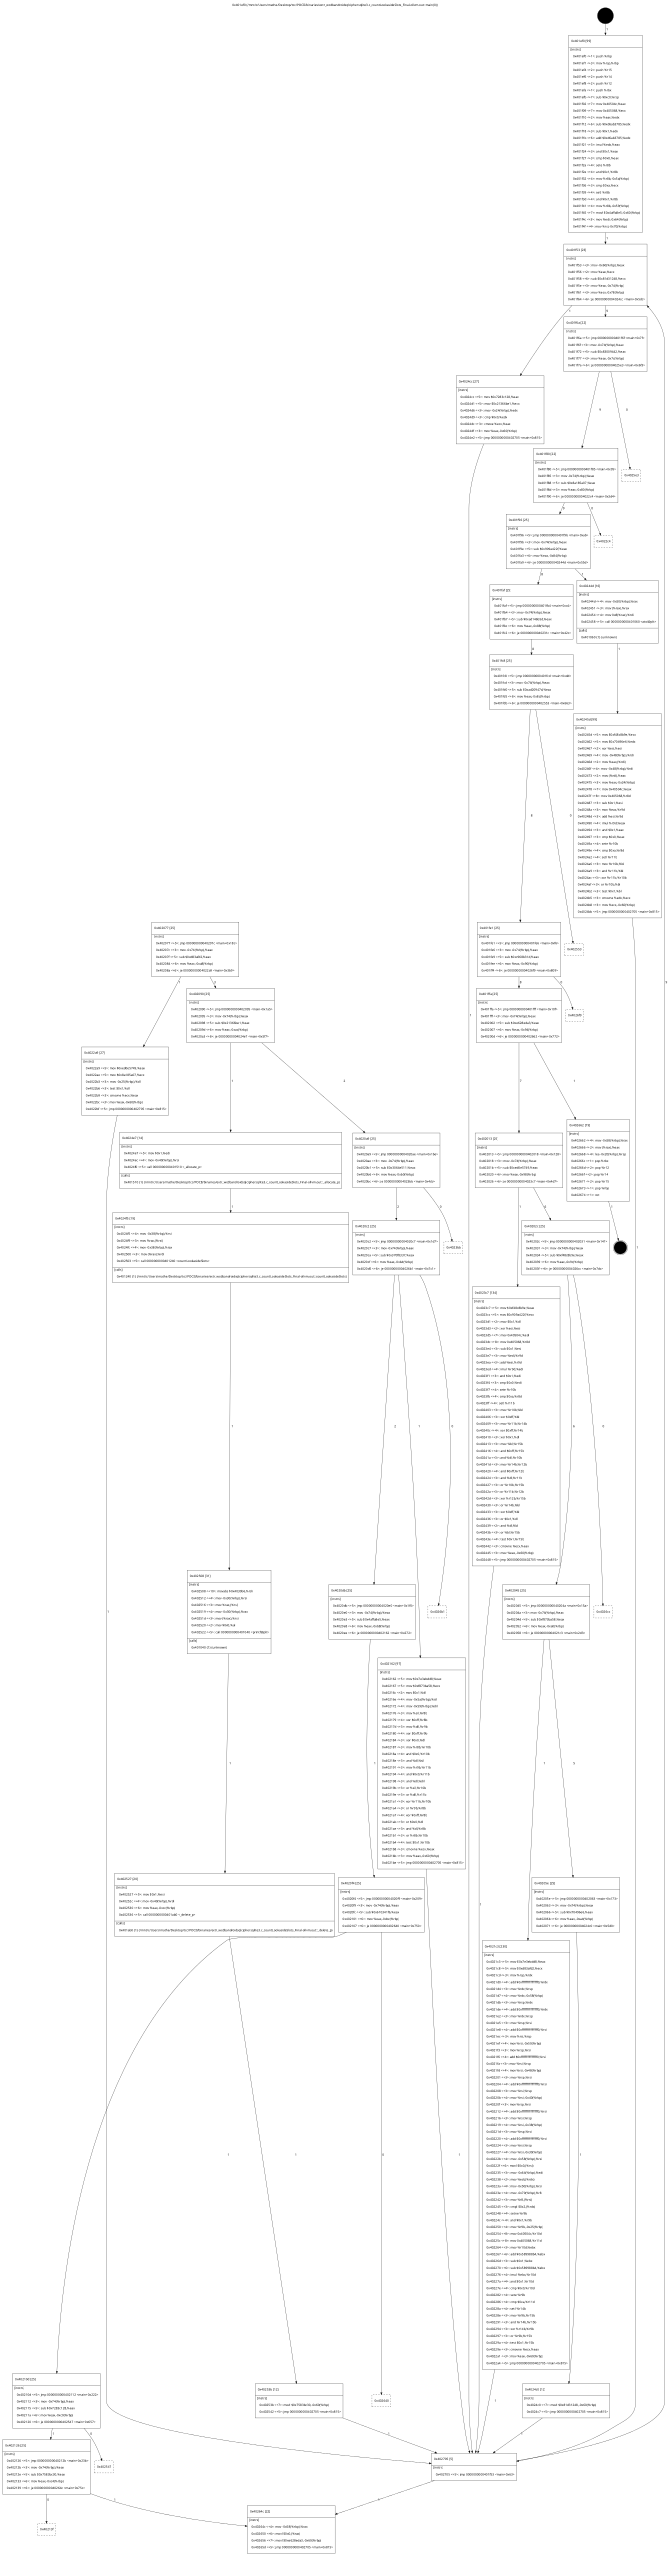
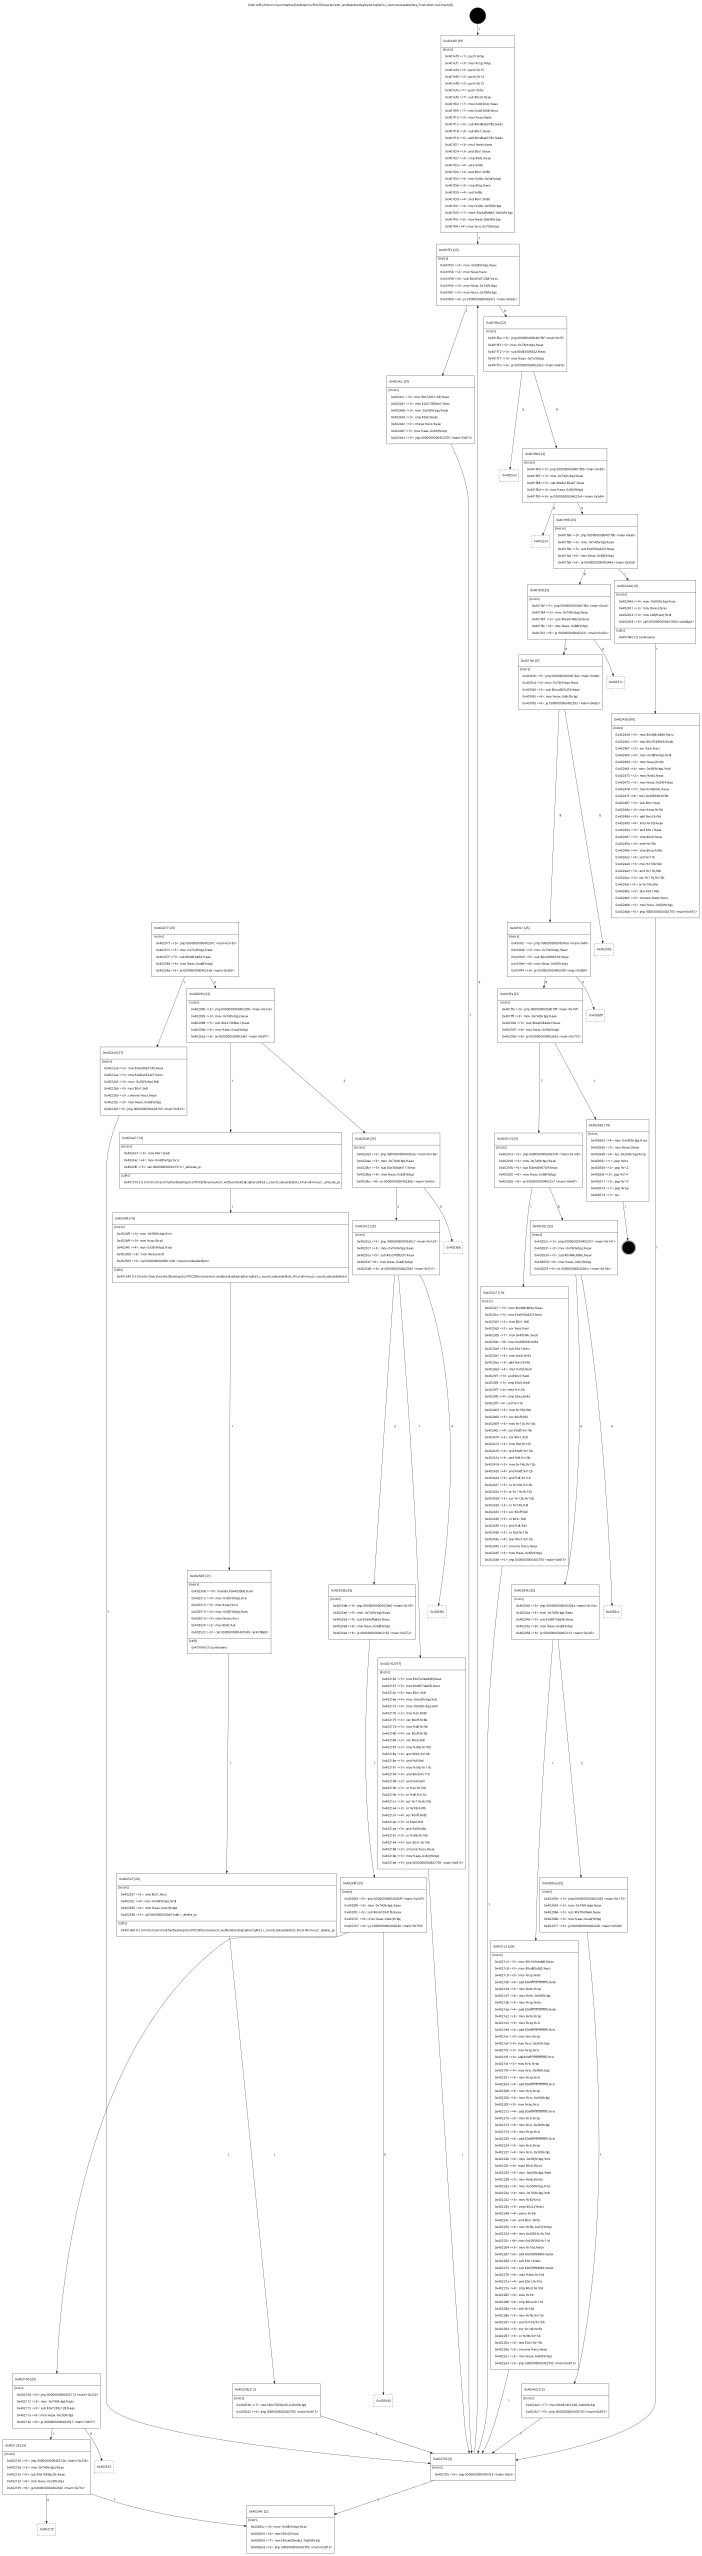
none -> (615, 682)
